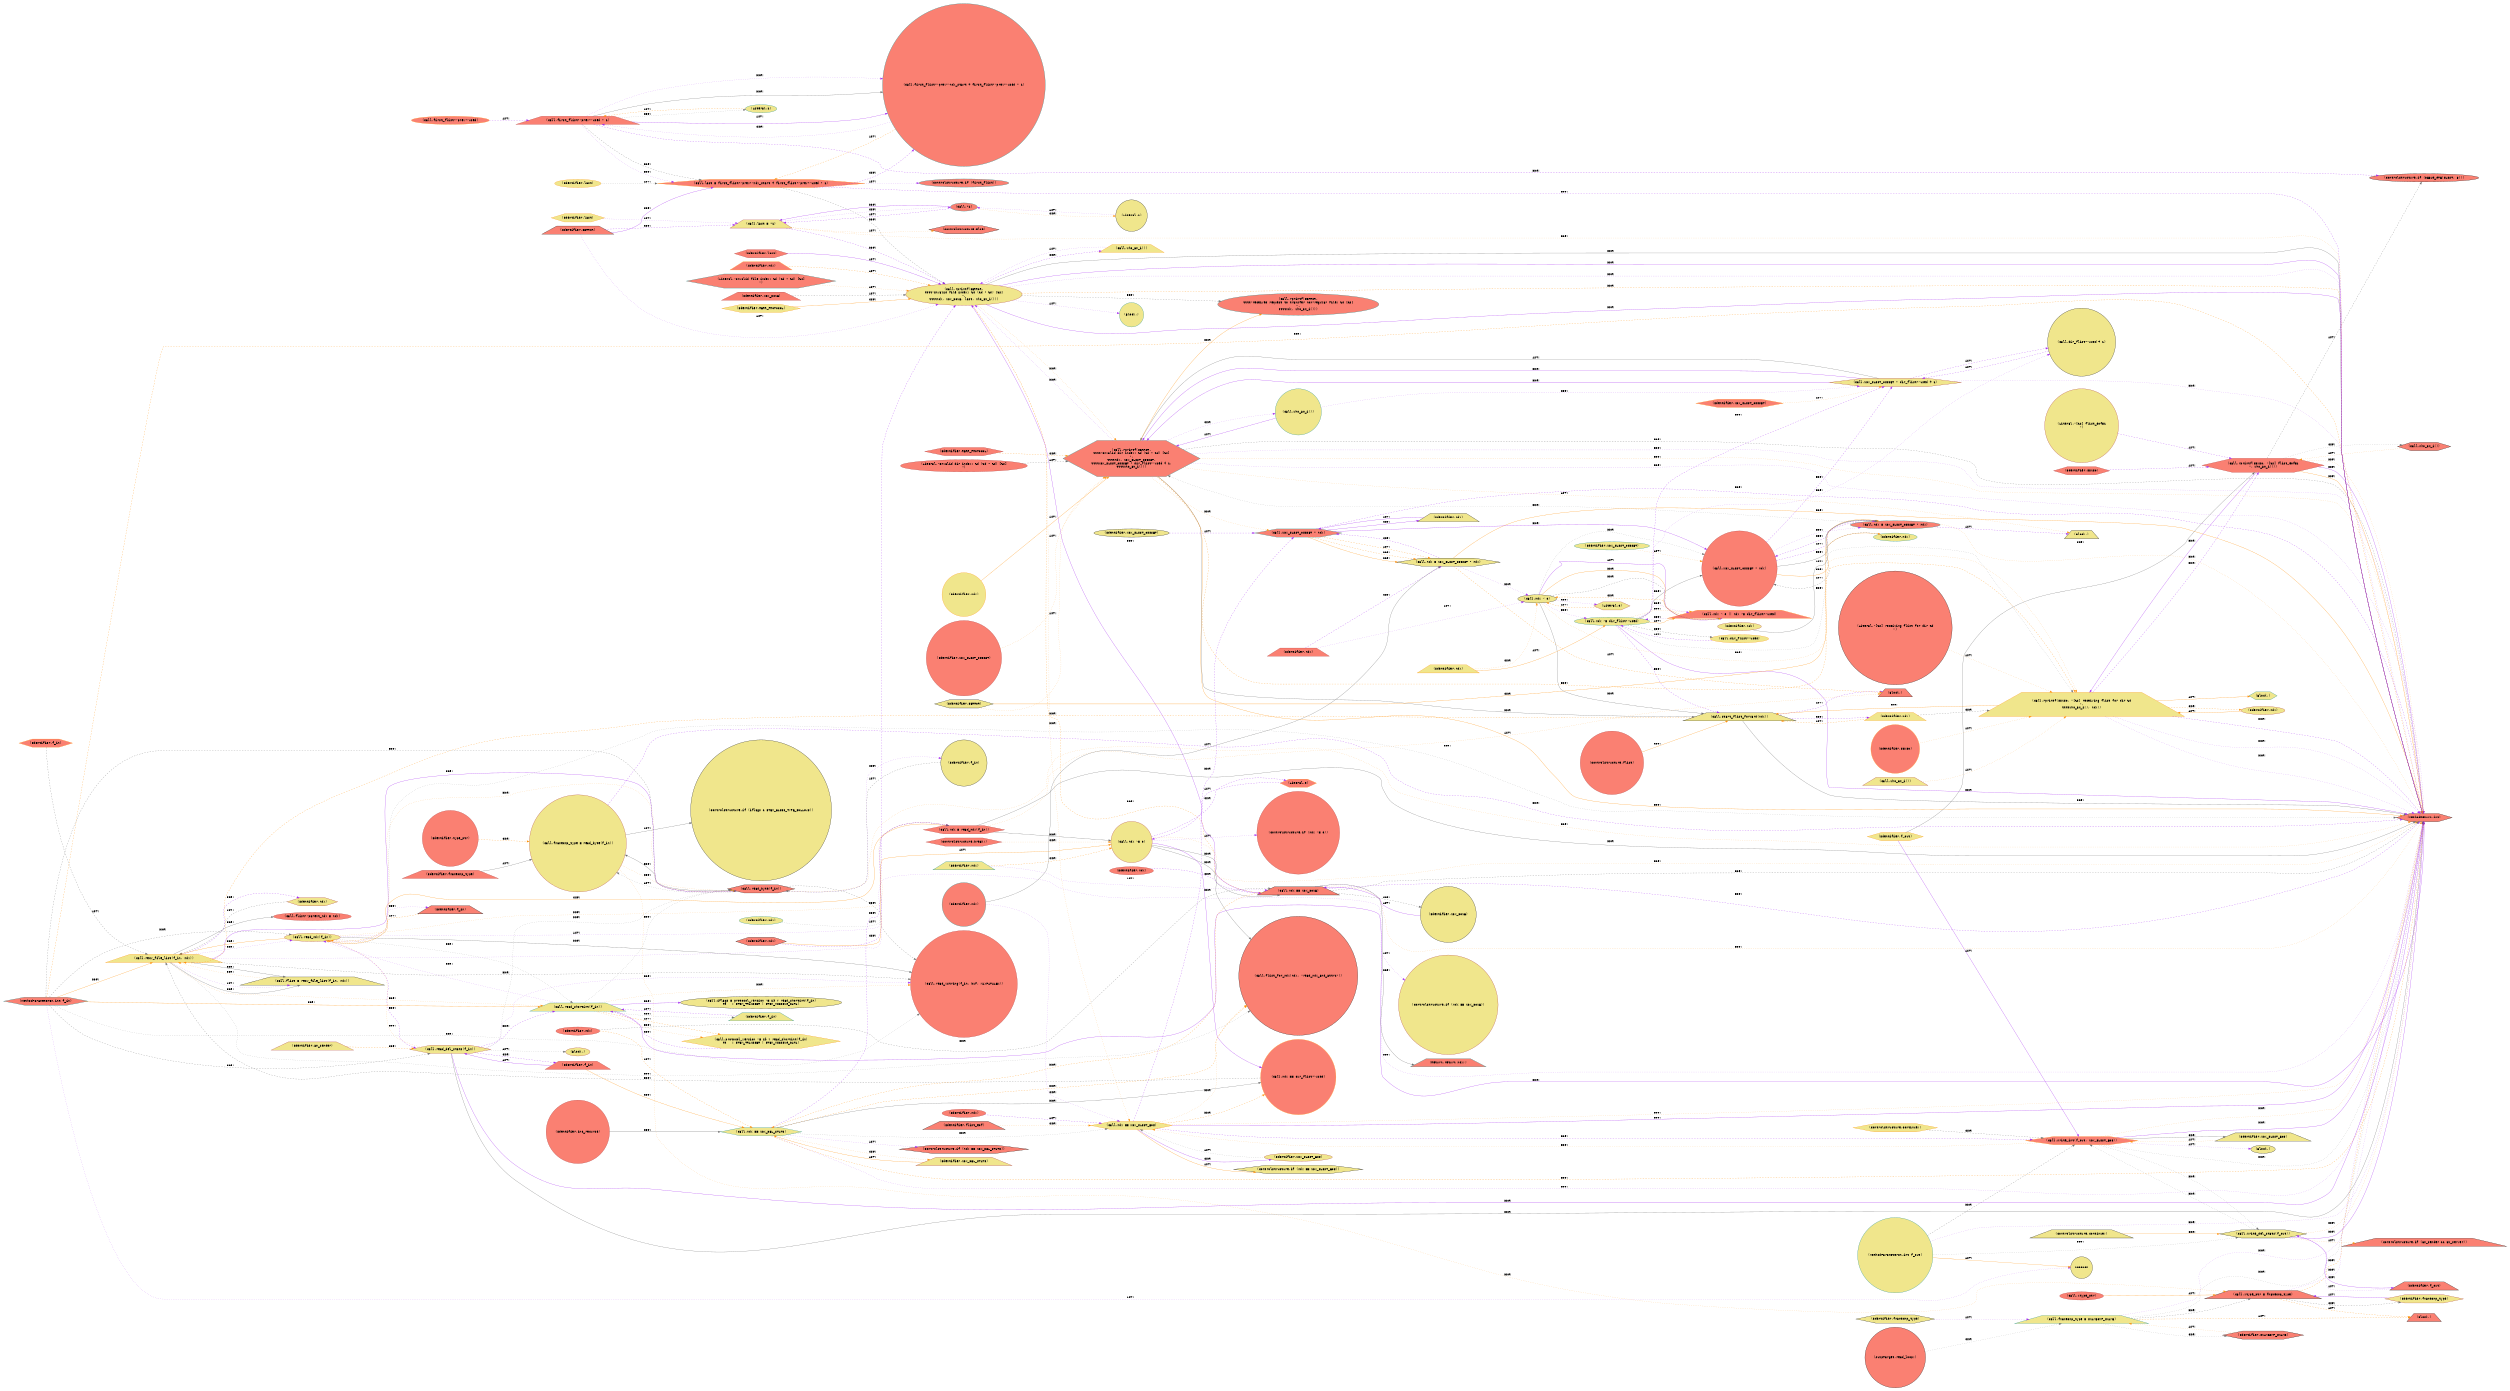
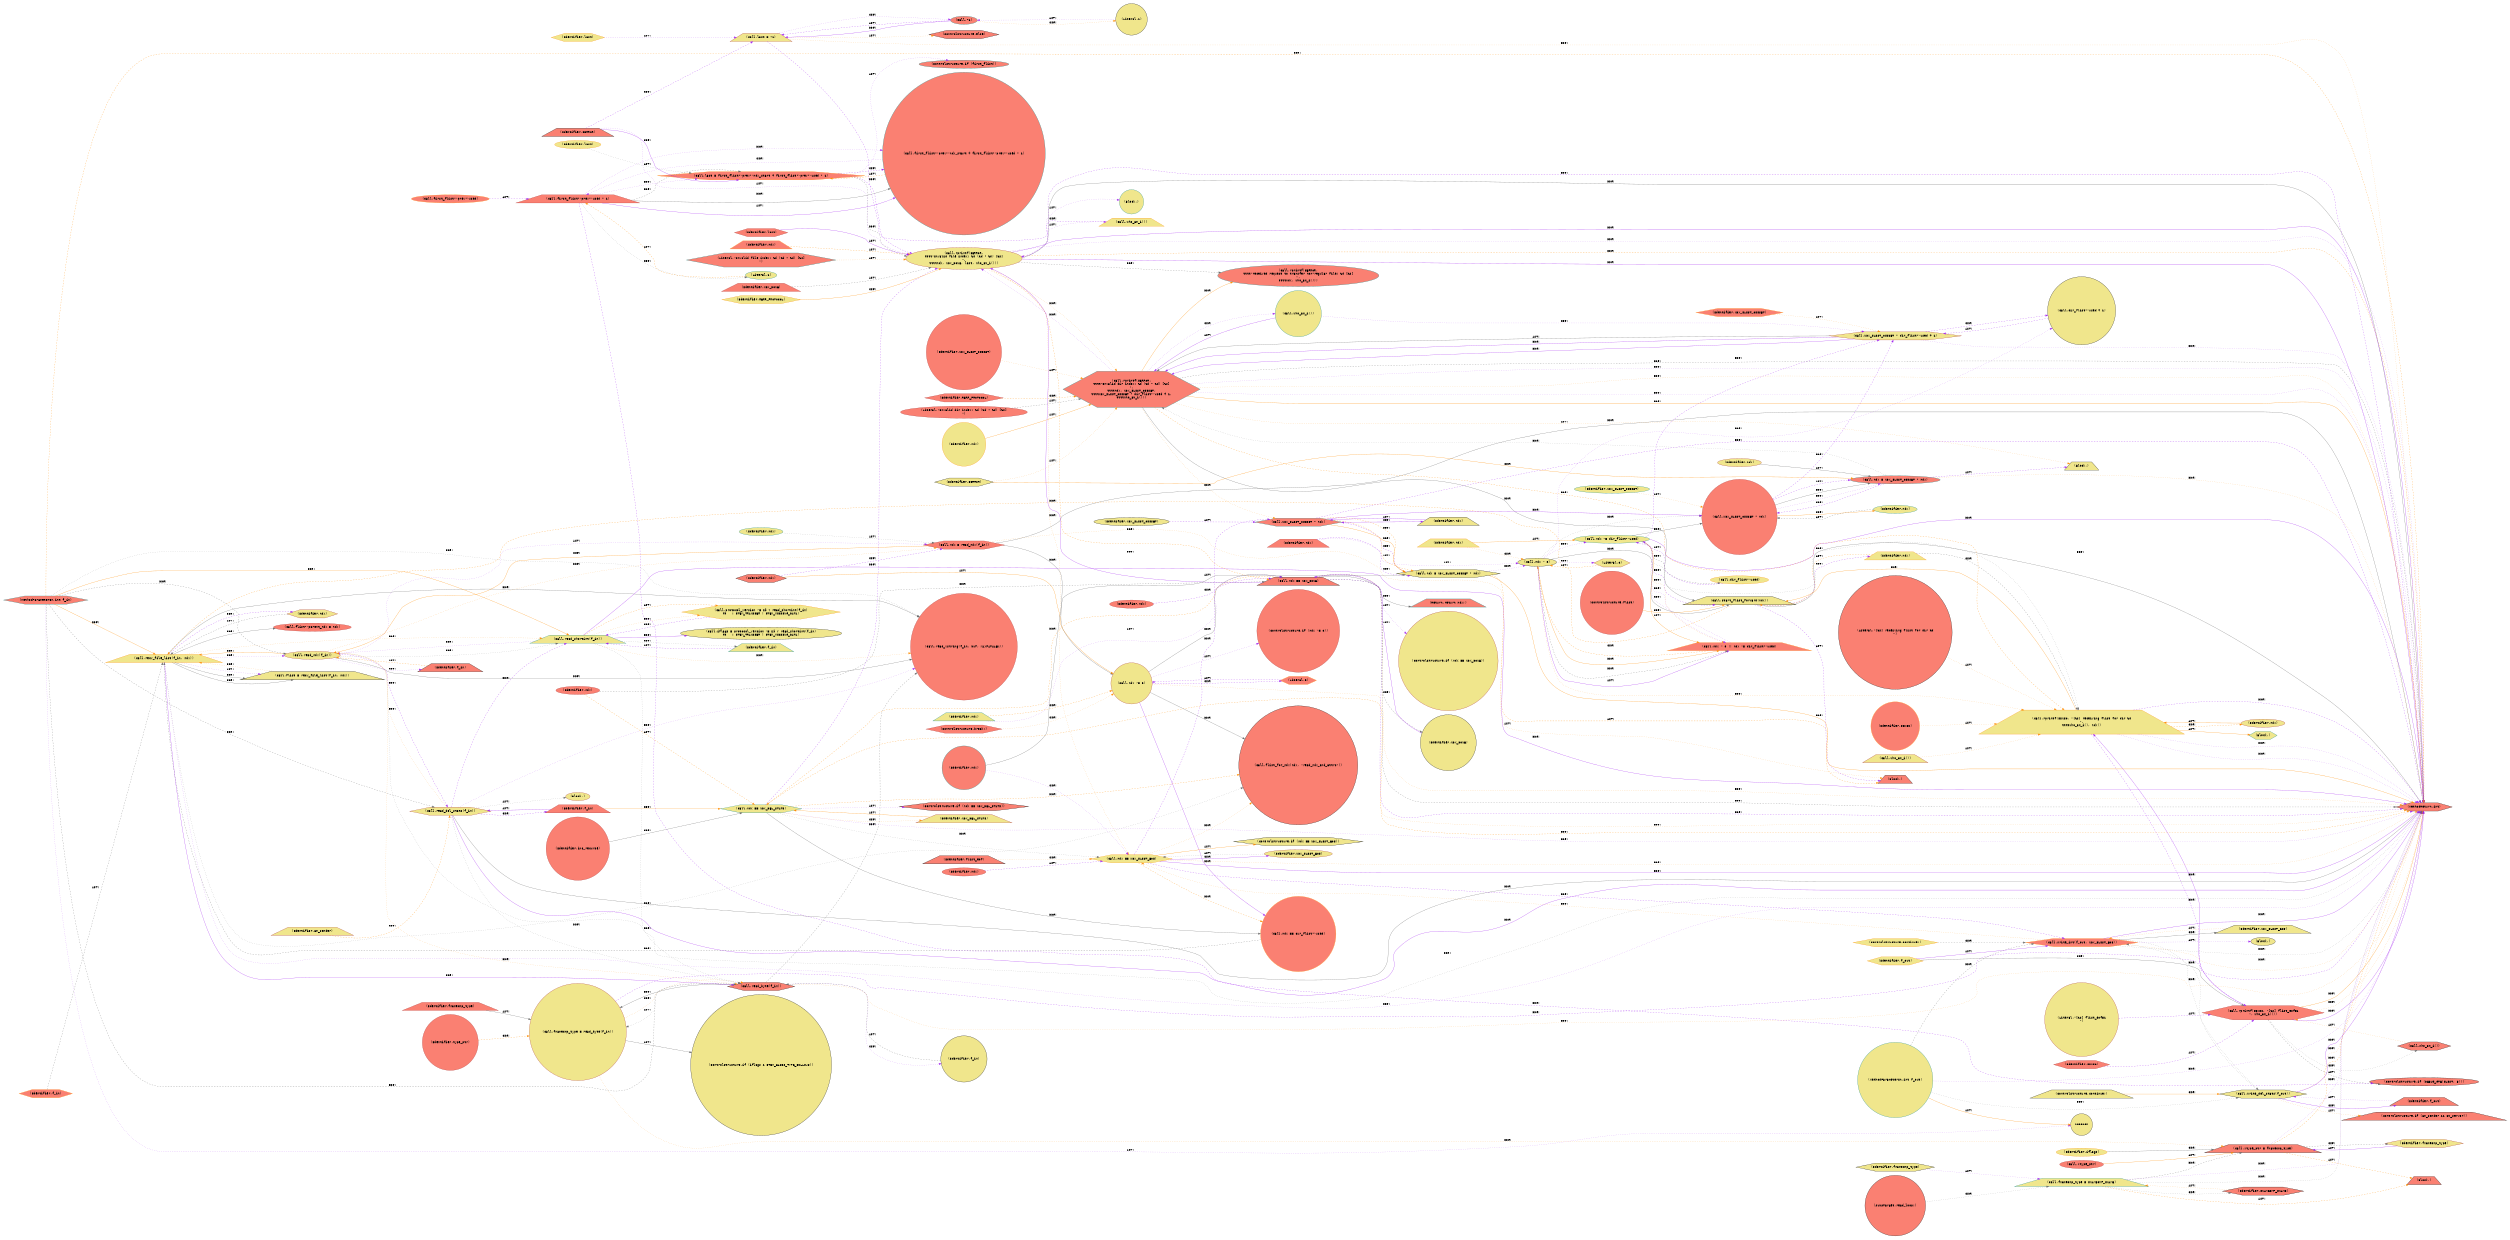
(1970, 361) -> (1970, 324)
(1824, 493) -> (1767, 436)
(563, 974) -> (536, 590)
none -> (2082, 1152)
